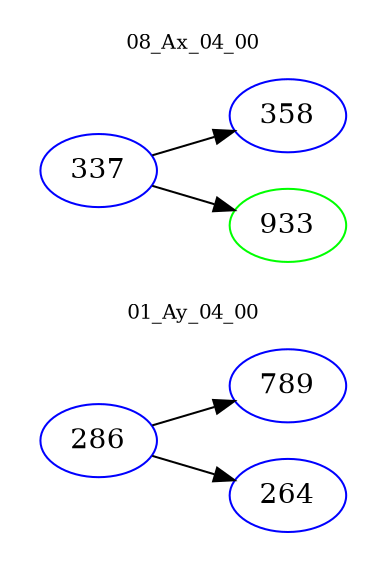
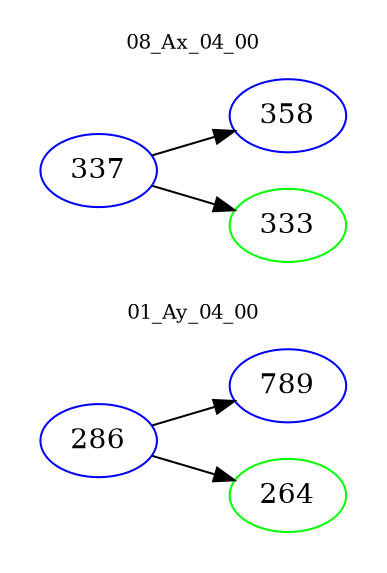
(288, 225) -> (288, 225)
(288, 495) -> (288, 495)
